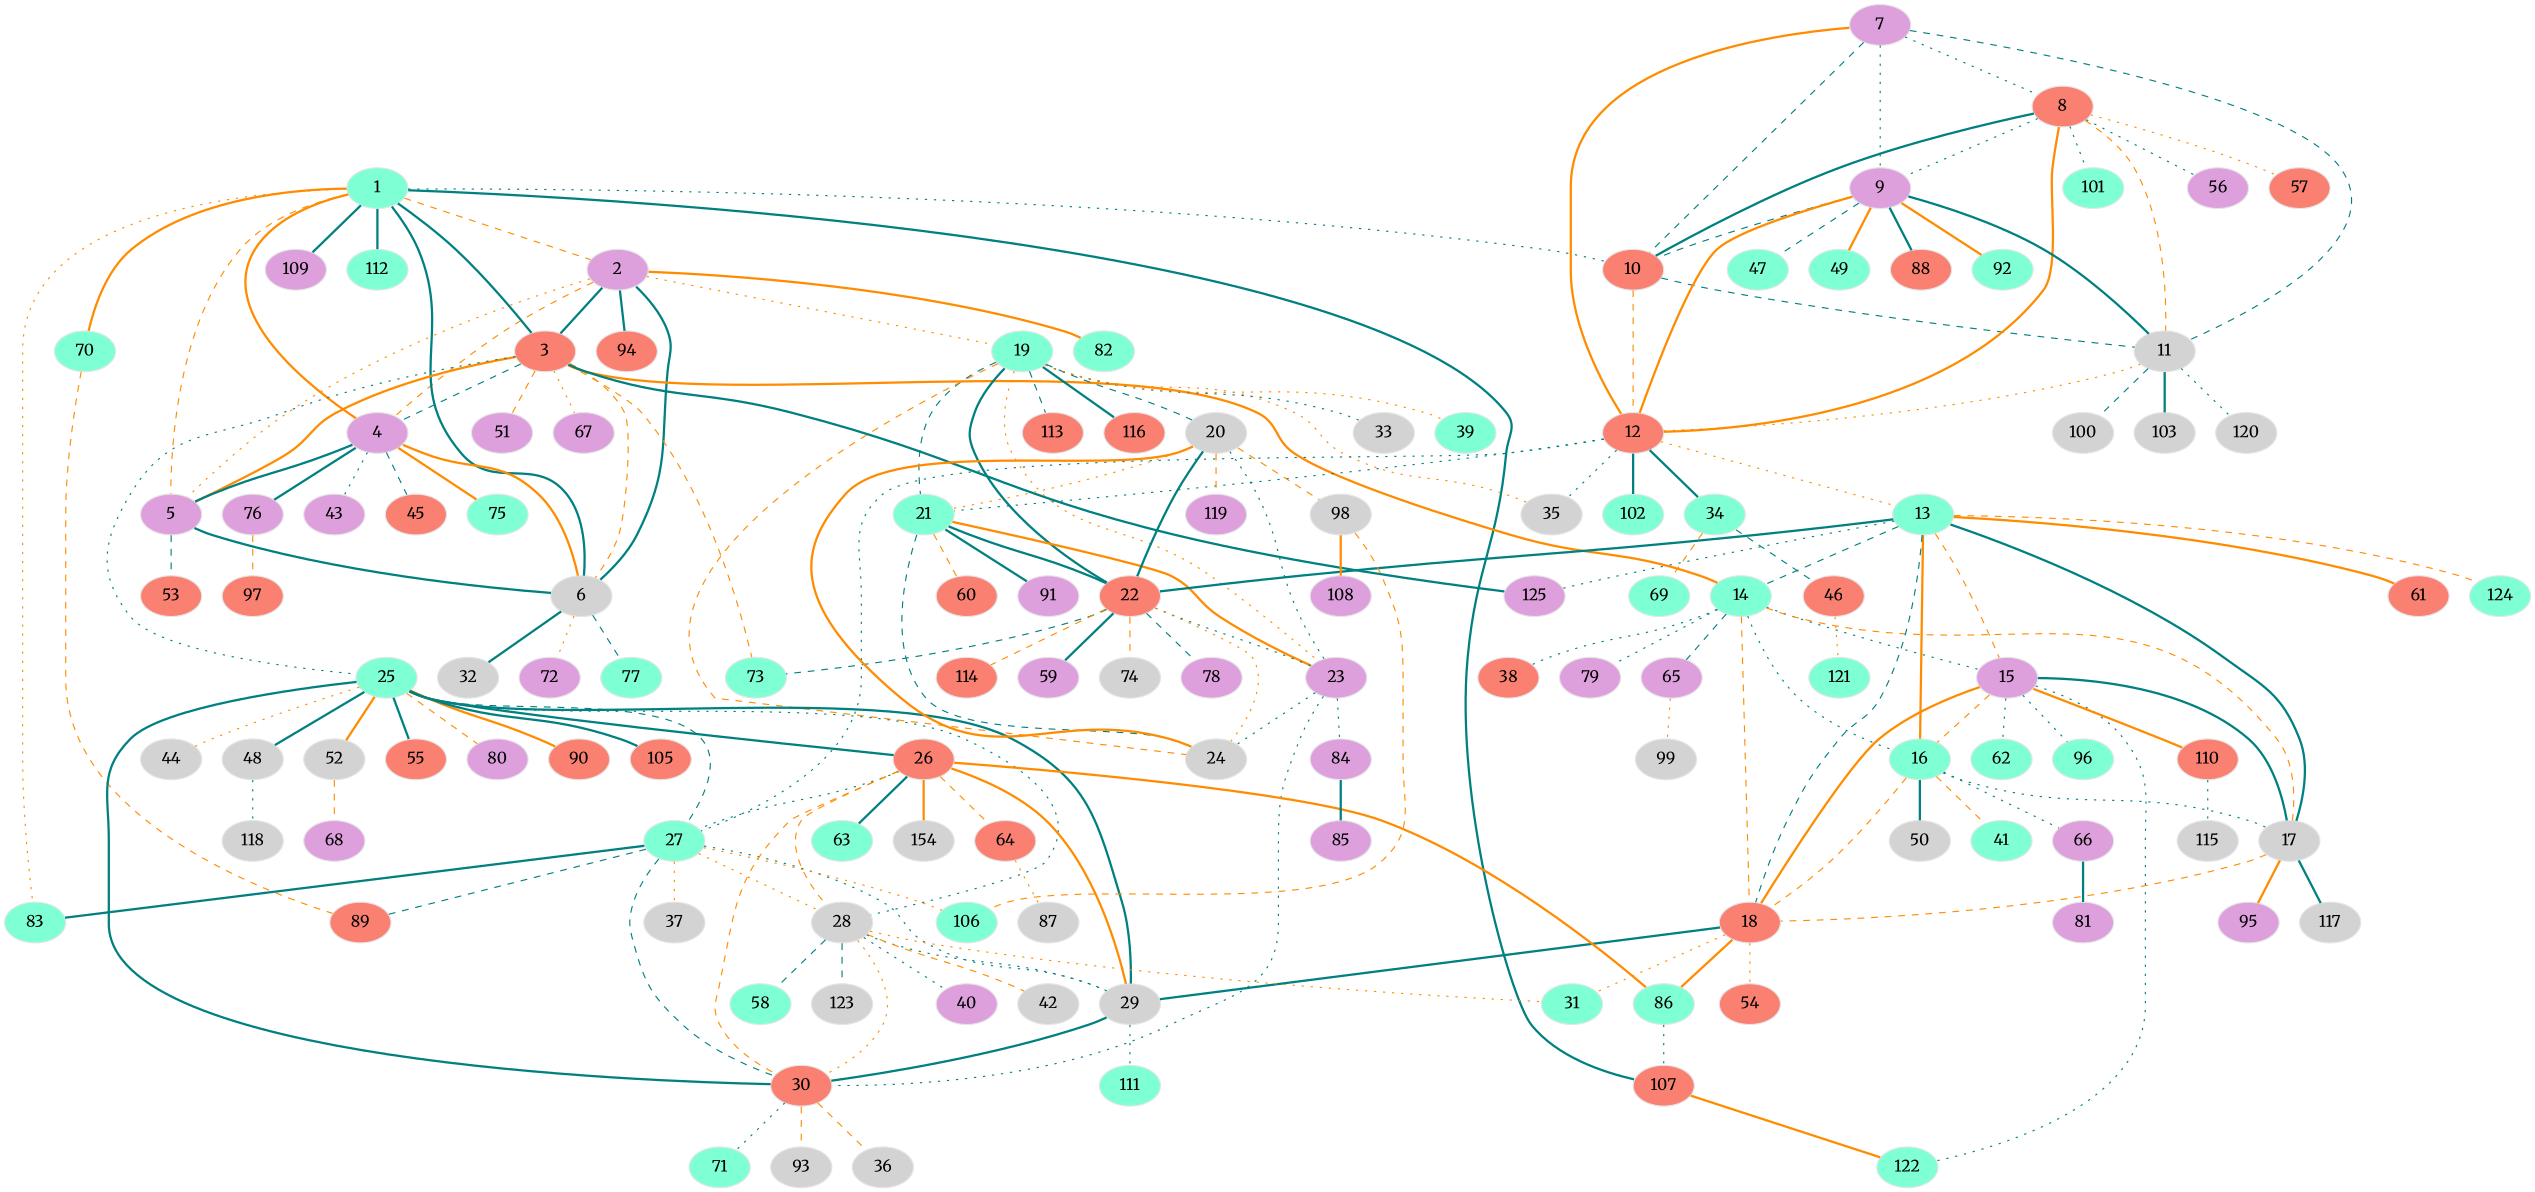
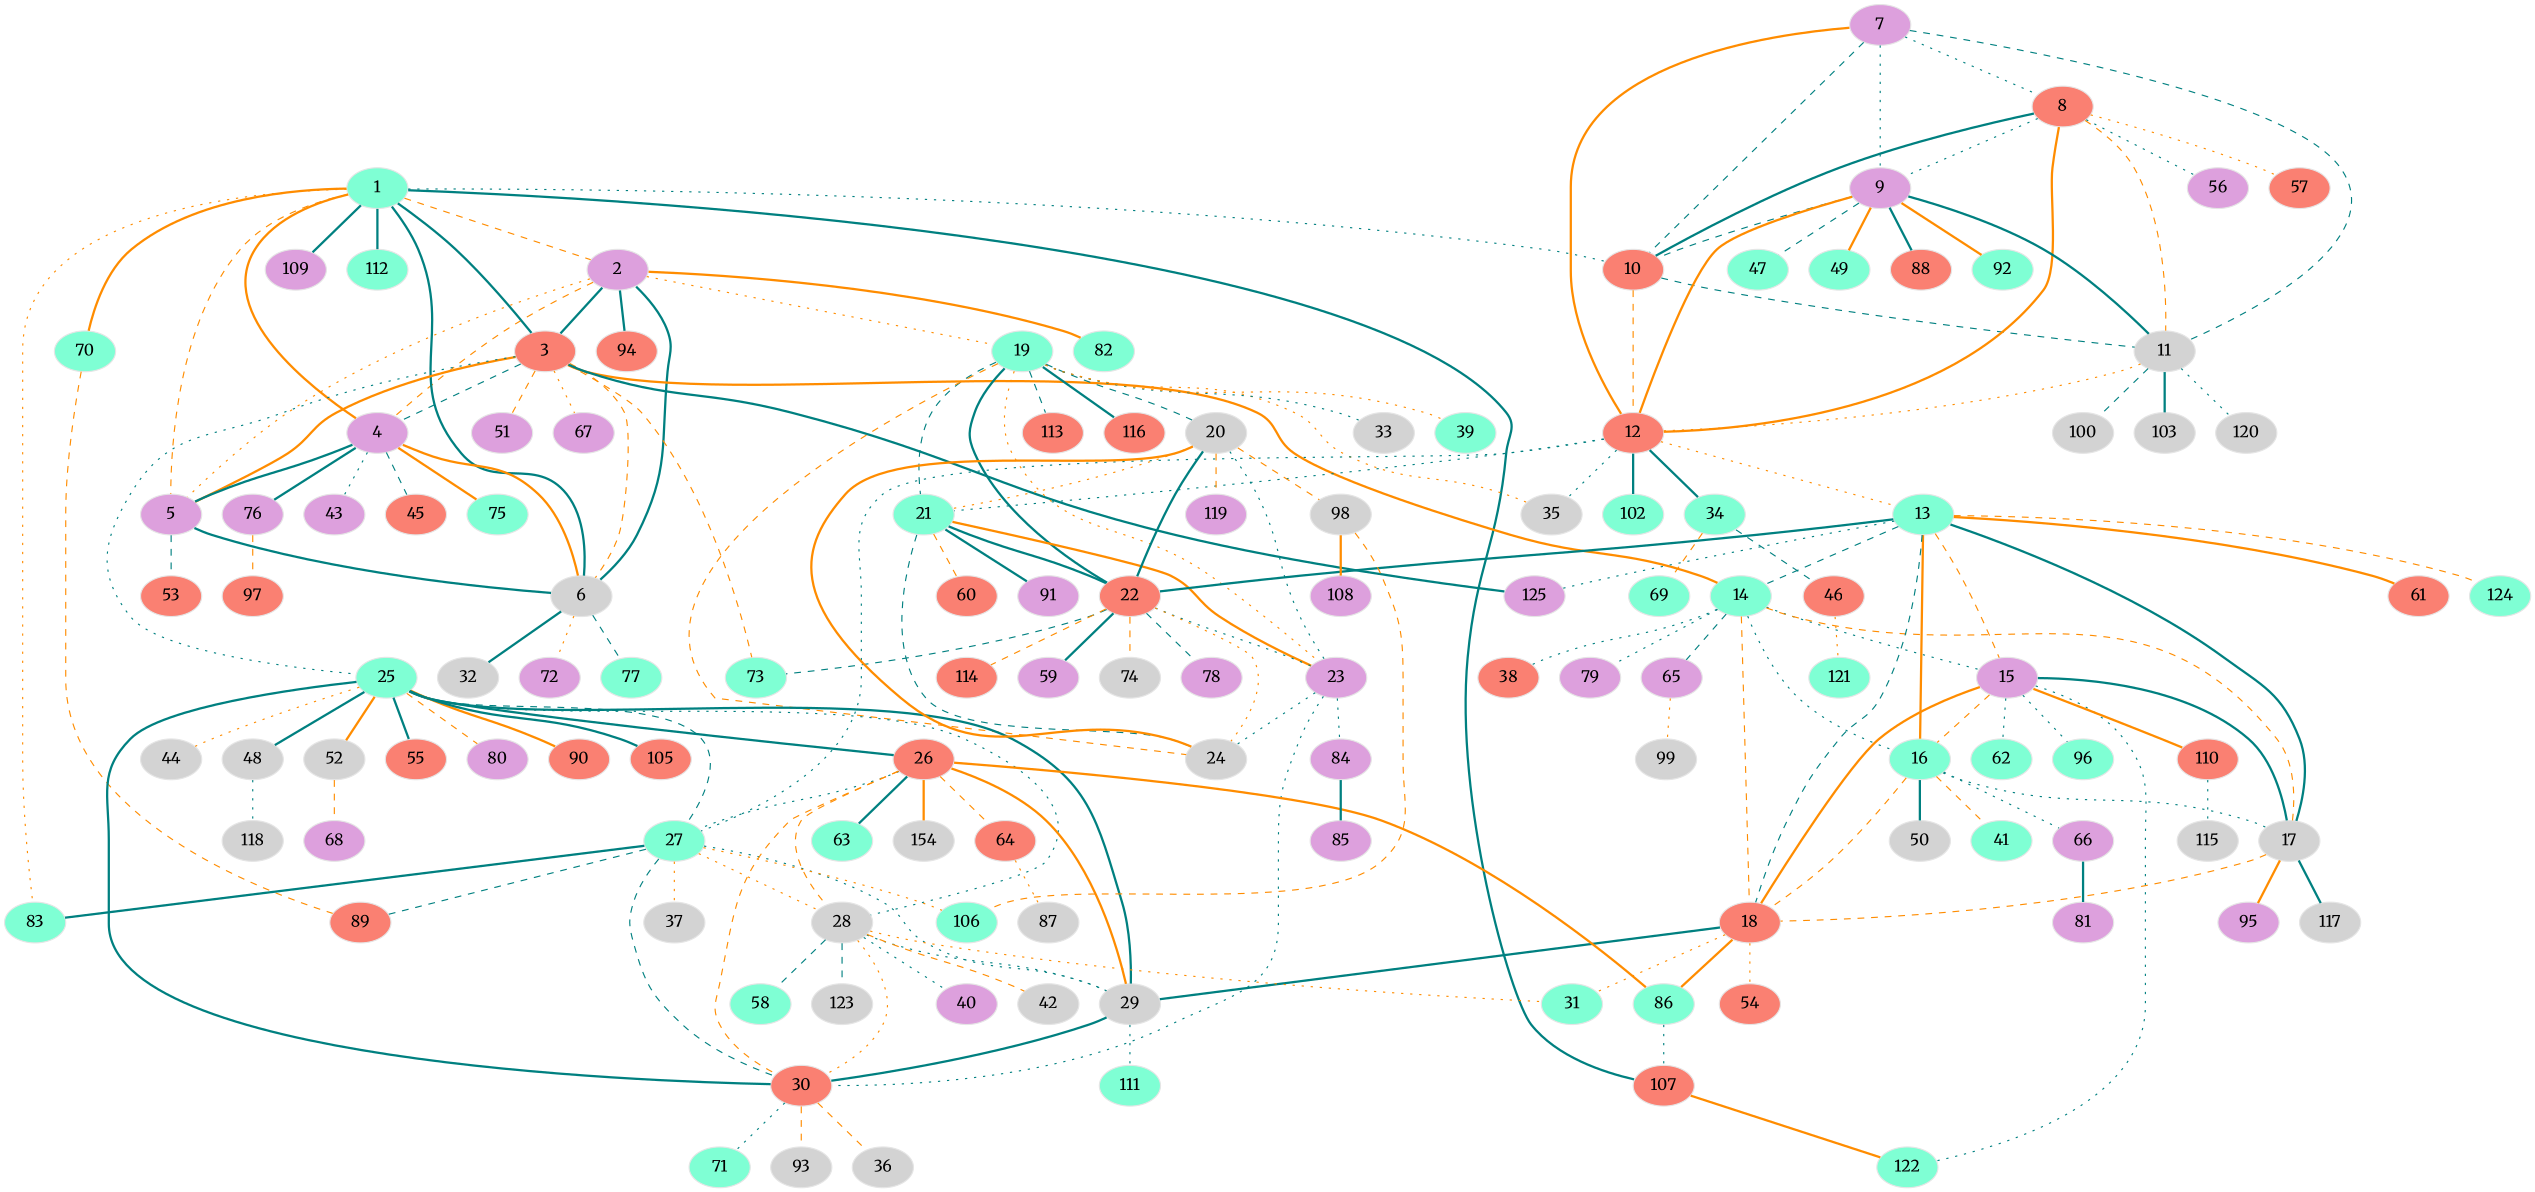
(2093, 188) -> none
